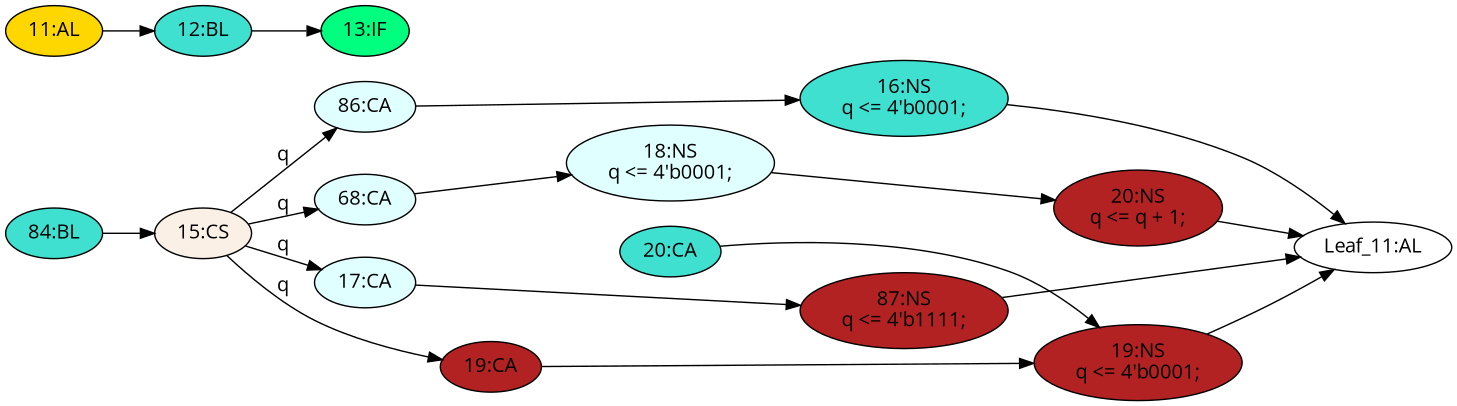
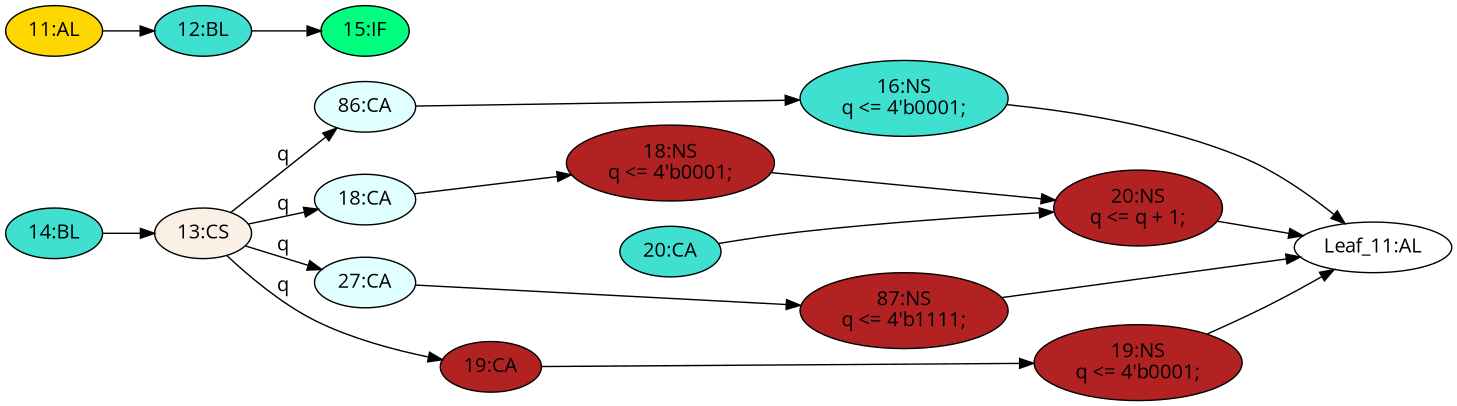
(365, 31) -> (365, 31)
(670, 163) -> (670, 163)
(365, 200) -> (365, 200)
(54, 233) -> (54, 233)
(203, 233) -> (203, 233)
(912, 249) -> (878, 224)
(365, 283) -> (365, 283)
